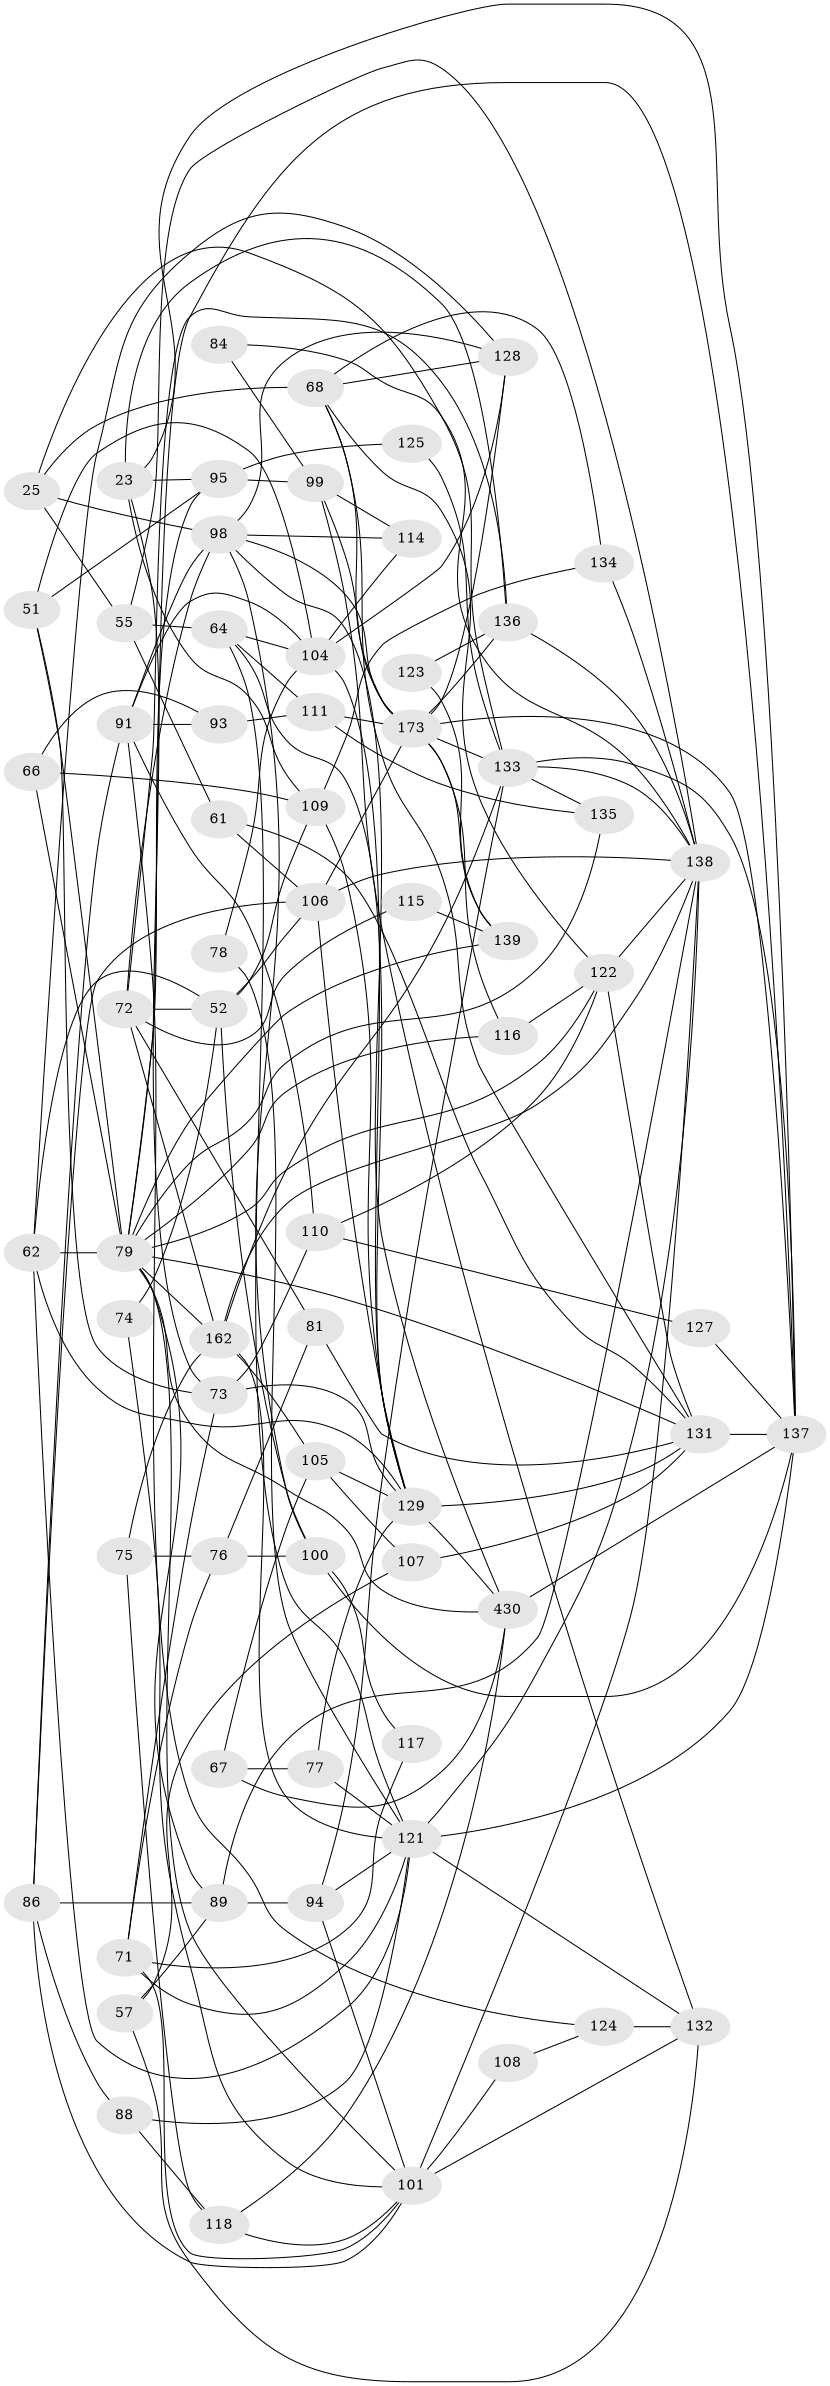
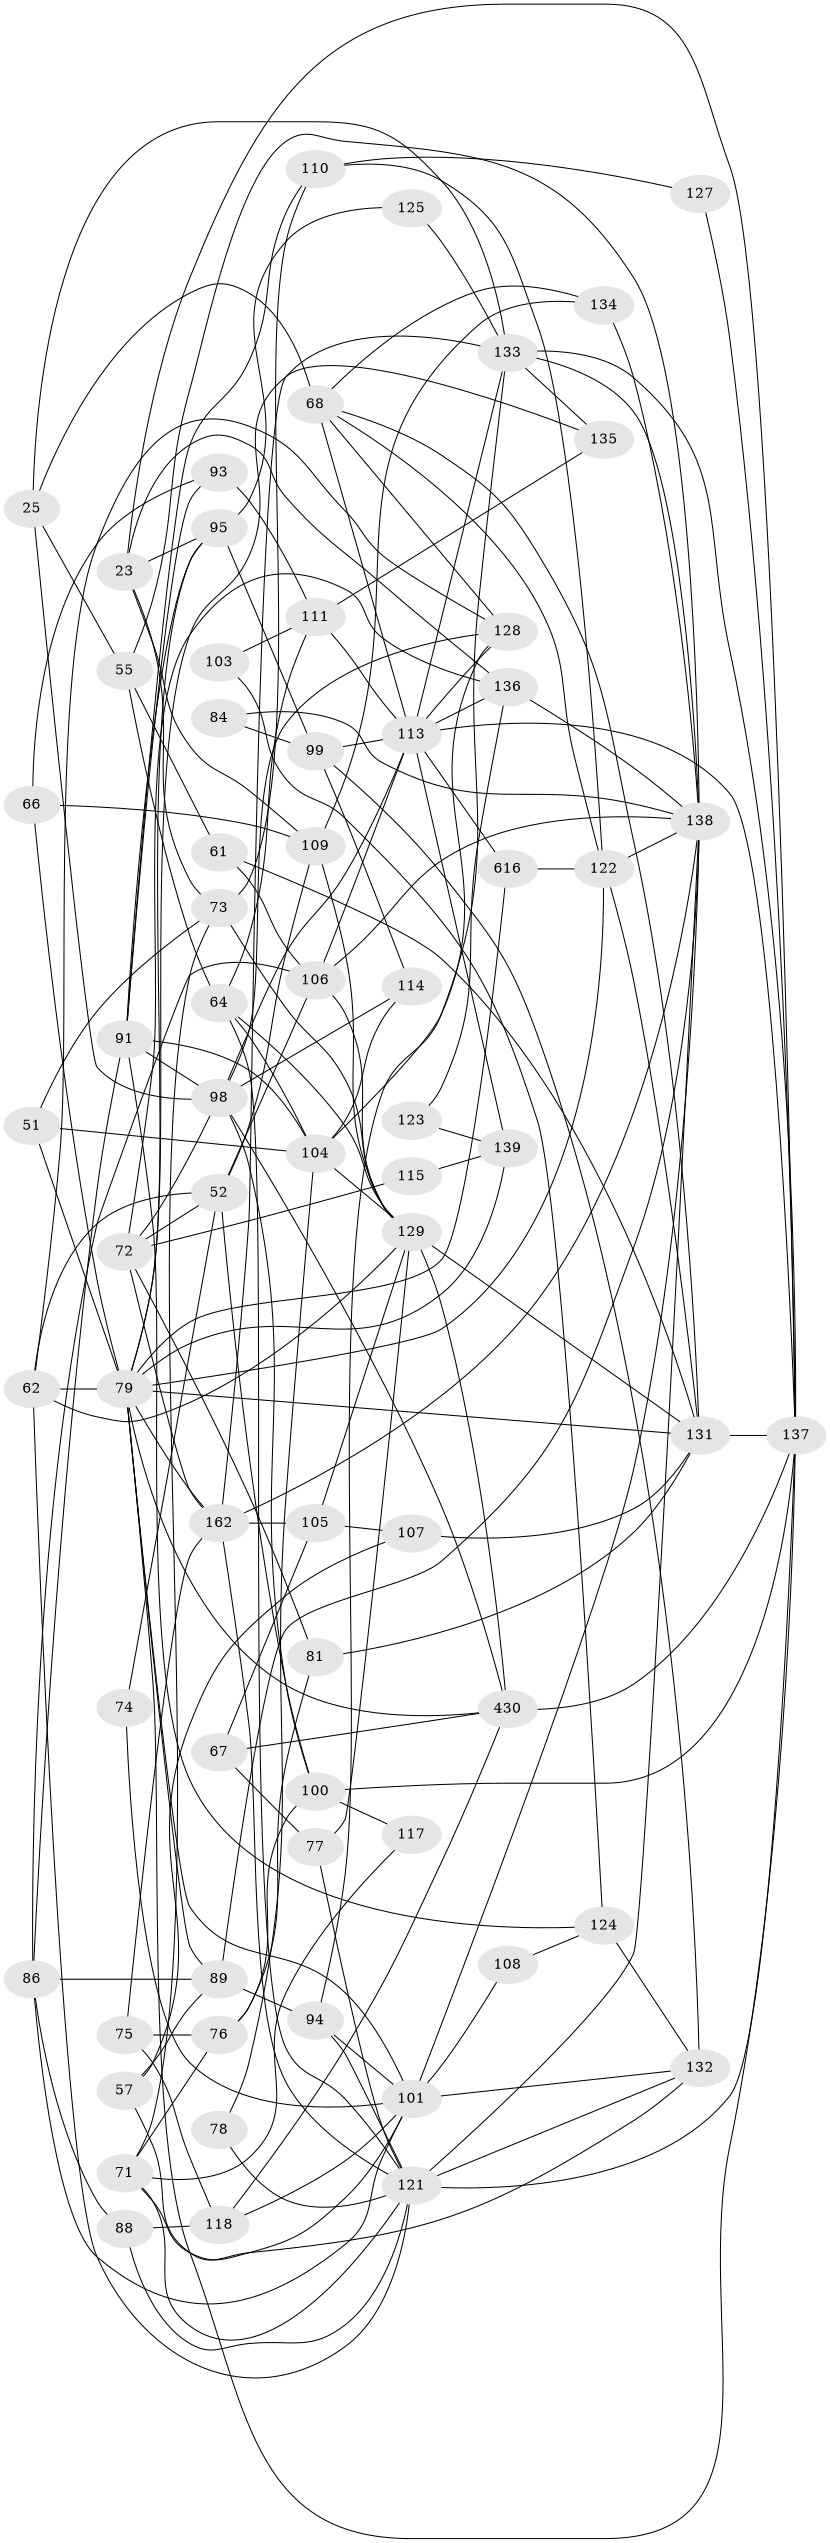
(126, 544) -> (148, 778)
none -> (219, 663)
(412, 729) -> (412, 735)
(508, 1036) -> (508, 869)
